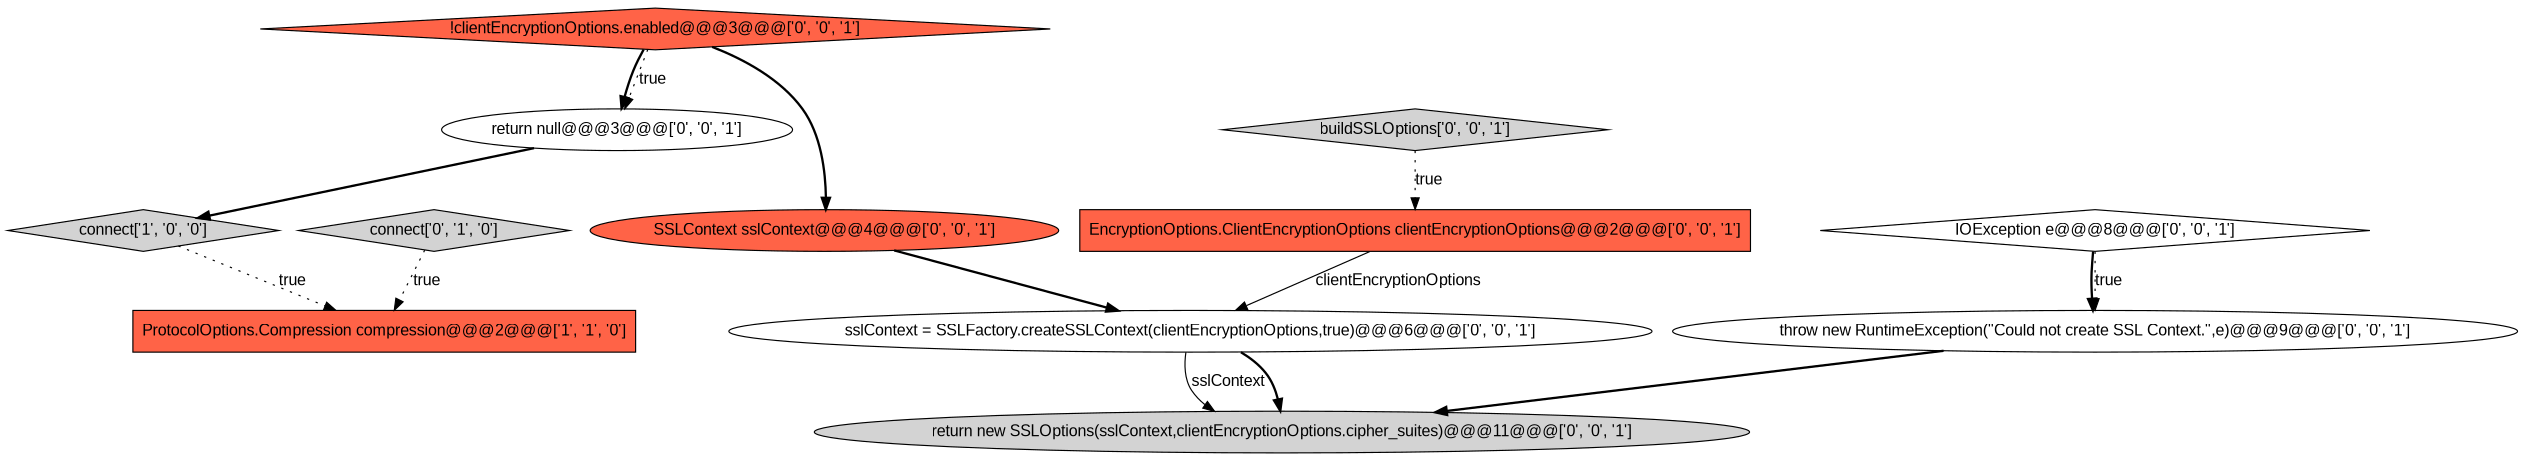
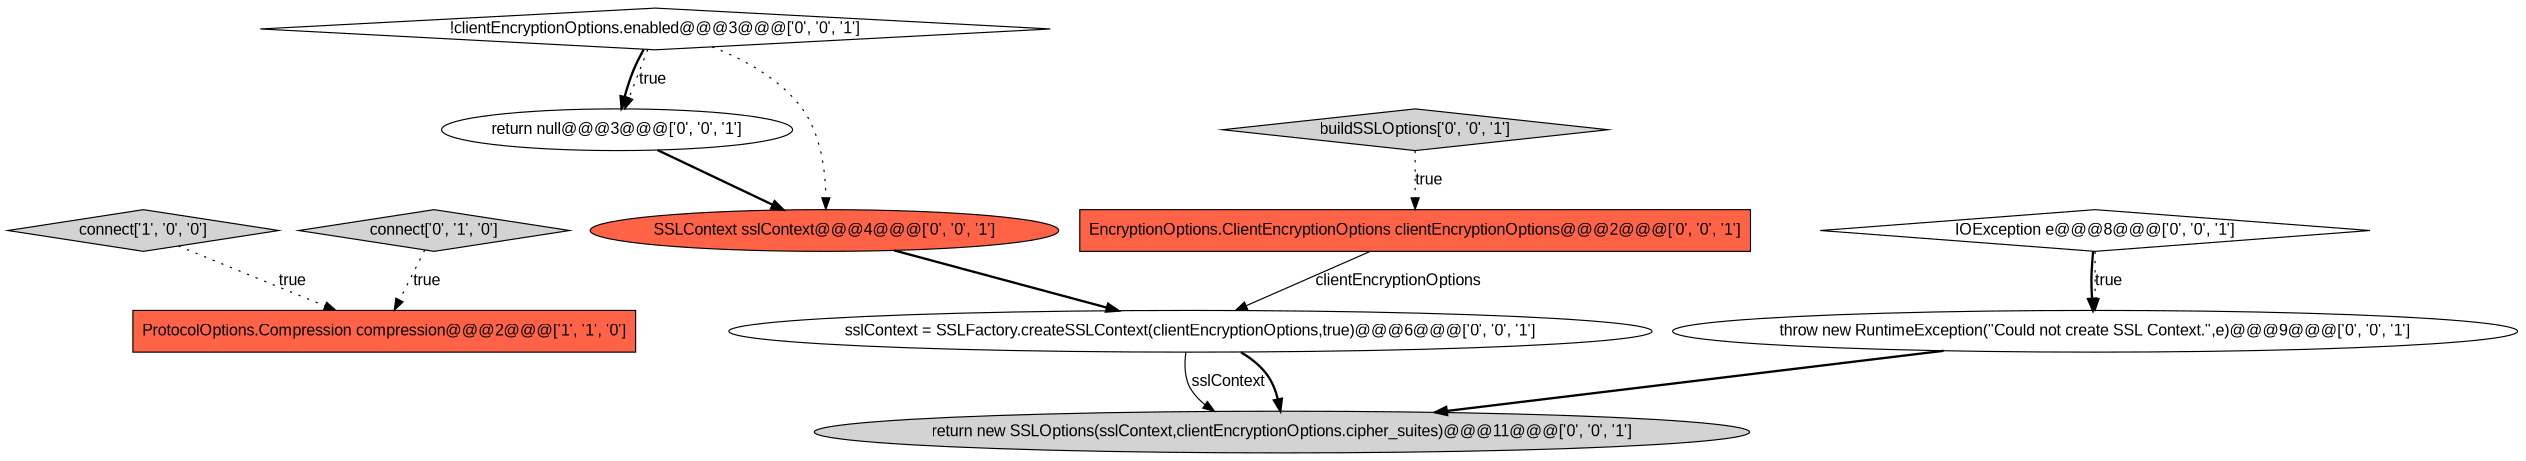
(655, 29) -> (655, 29)
(797, 102) -> (797, 102)
(372, 182) -> (715, 177)
